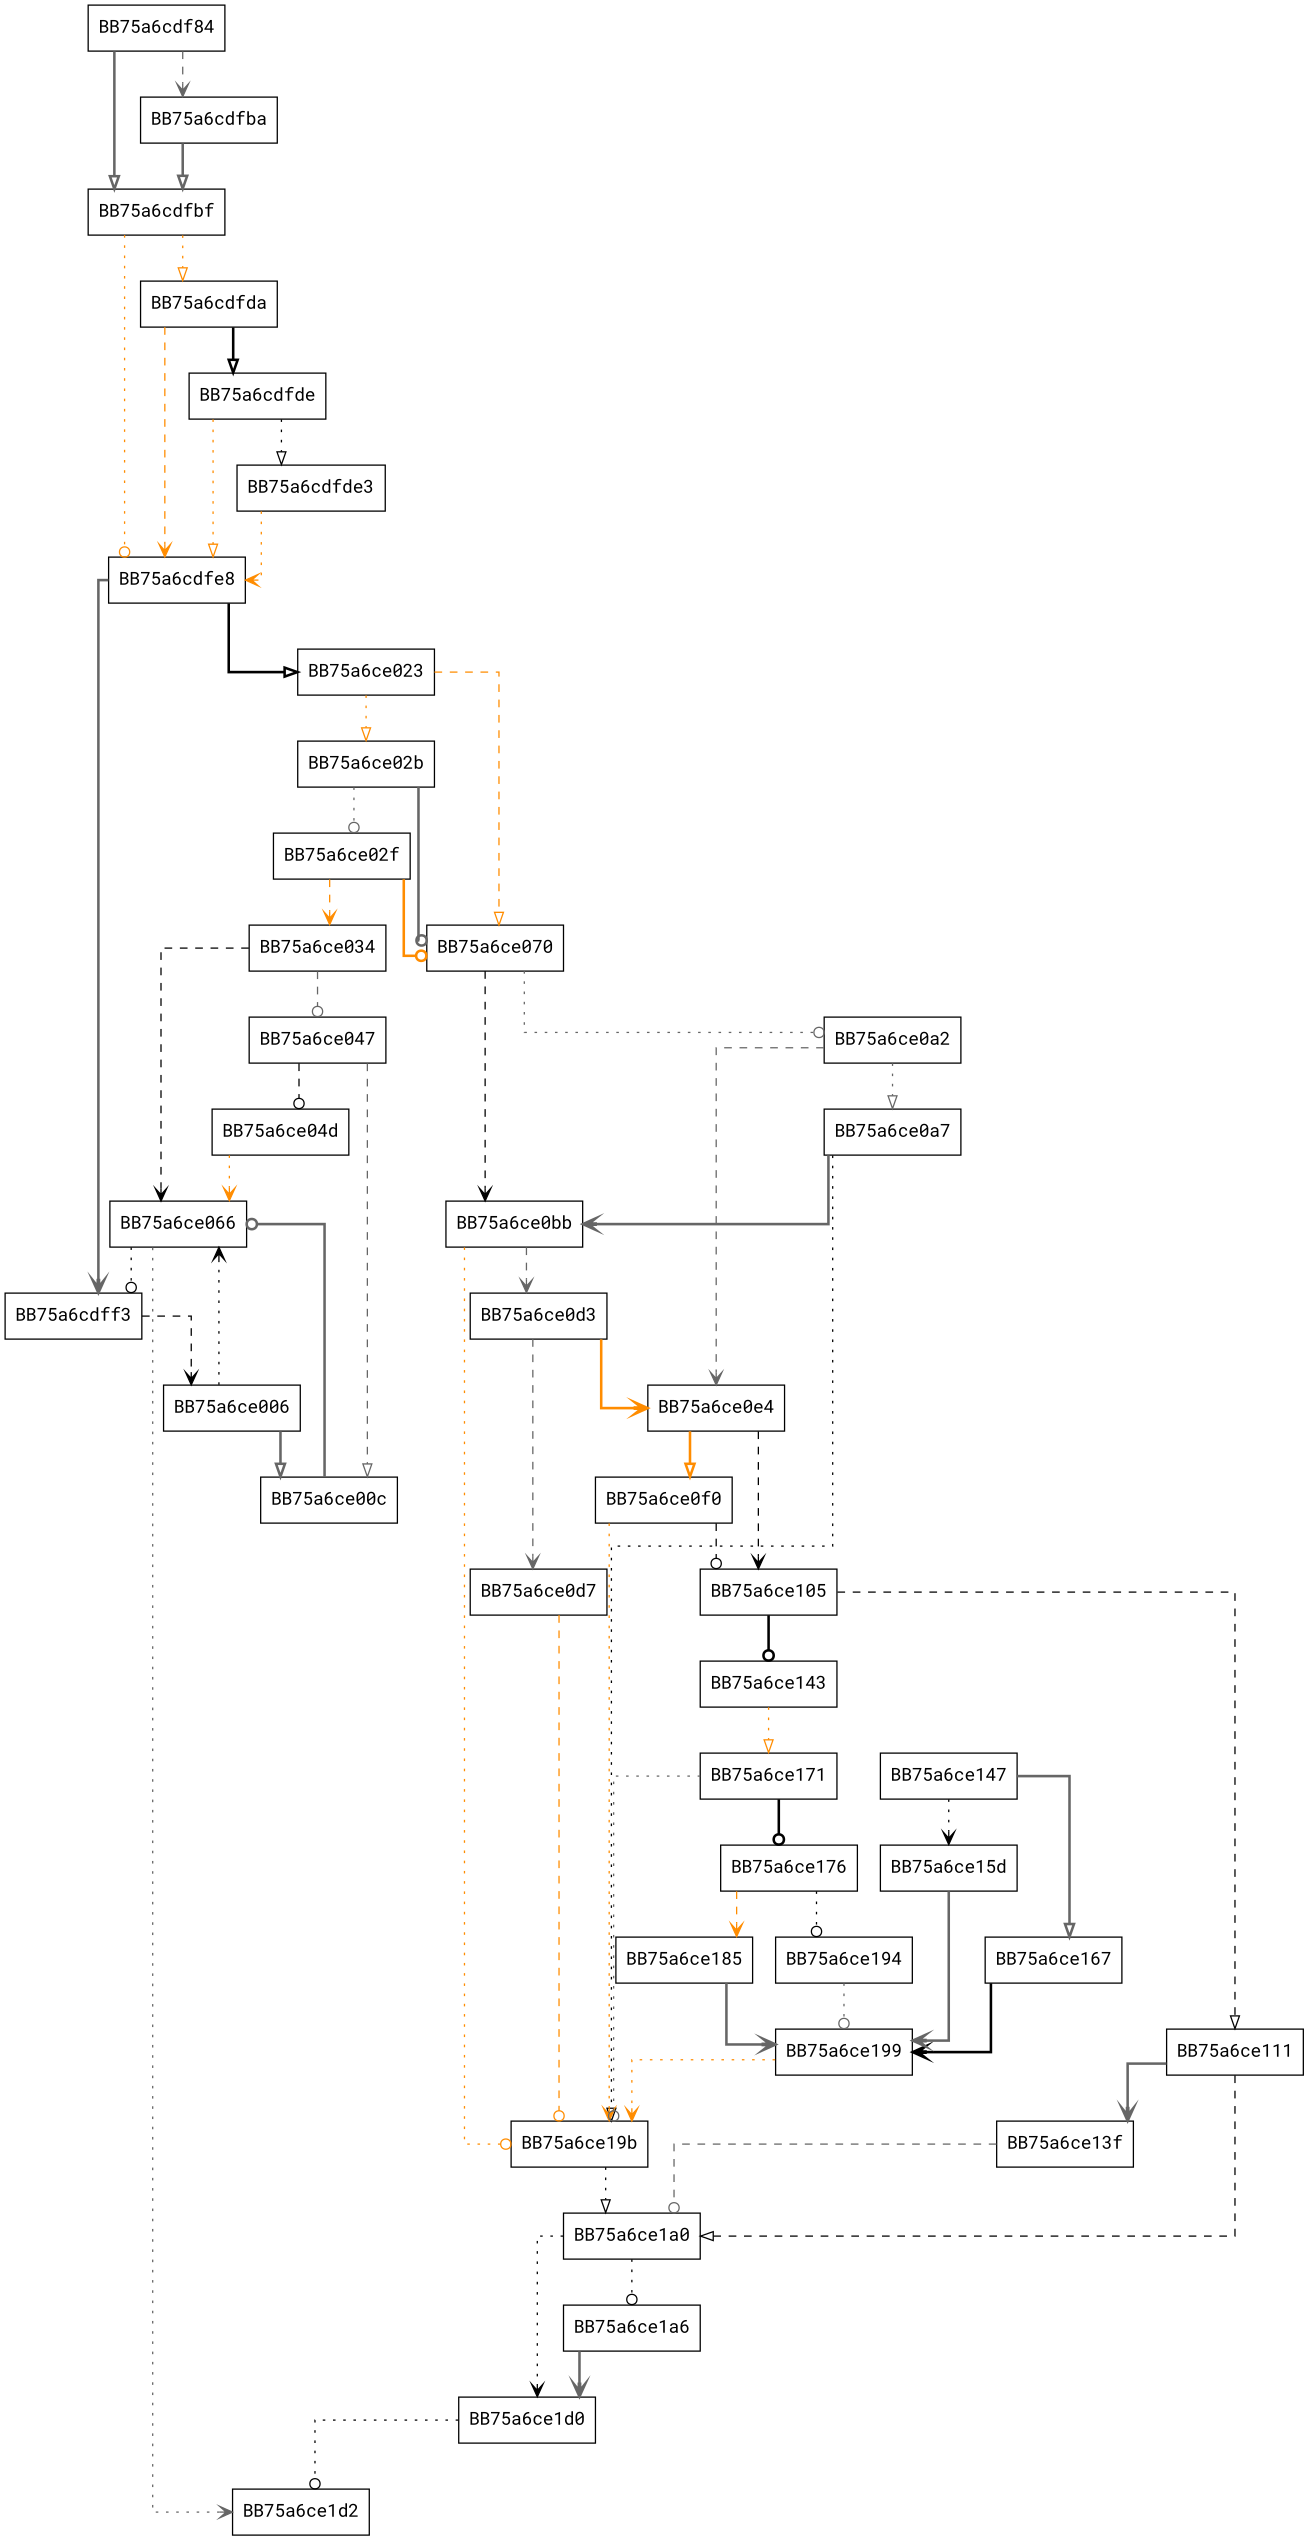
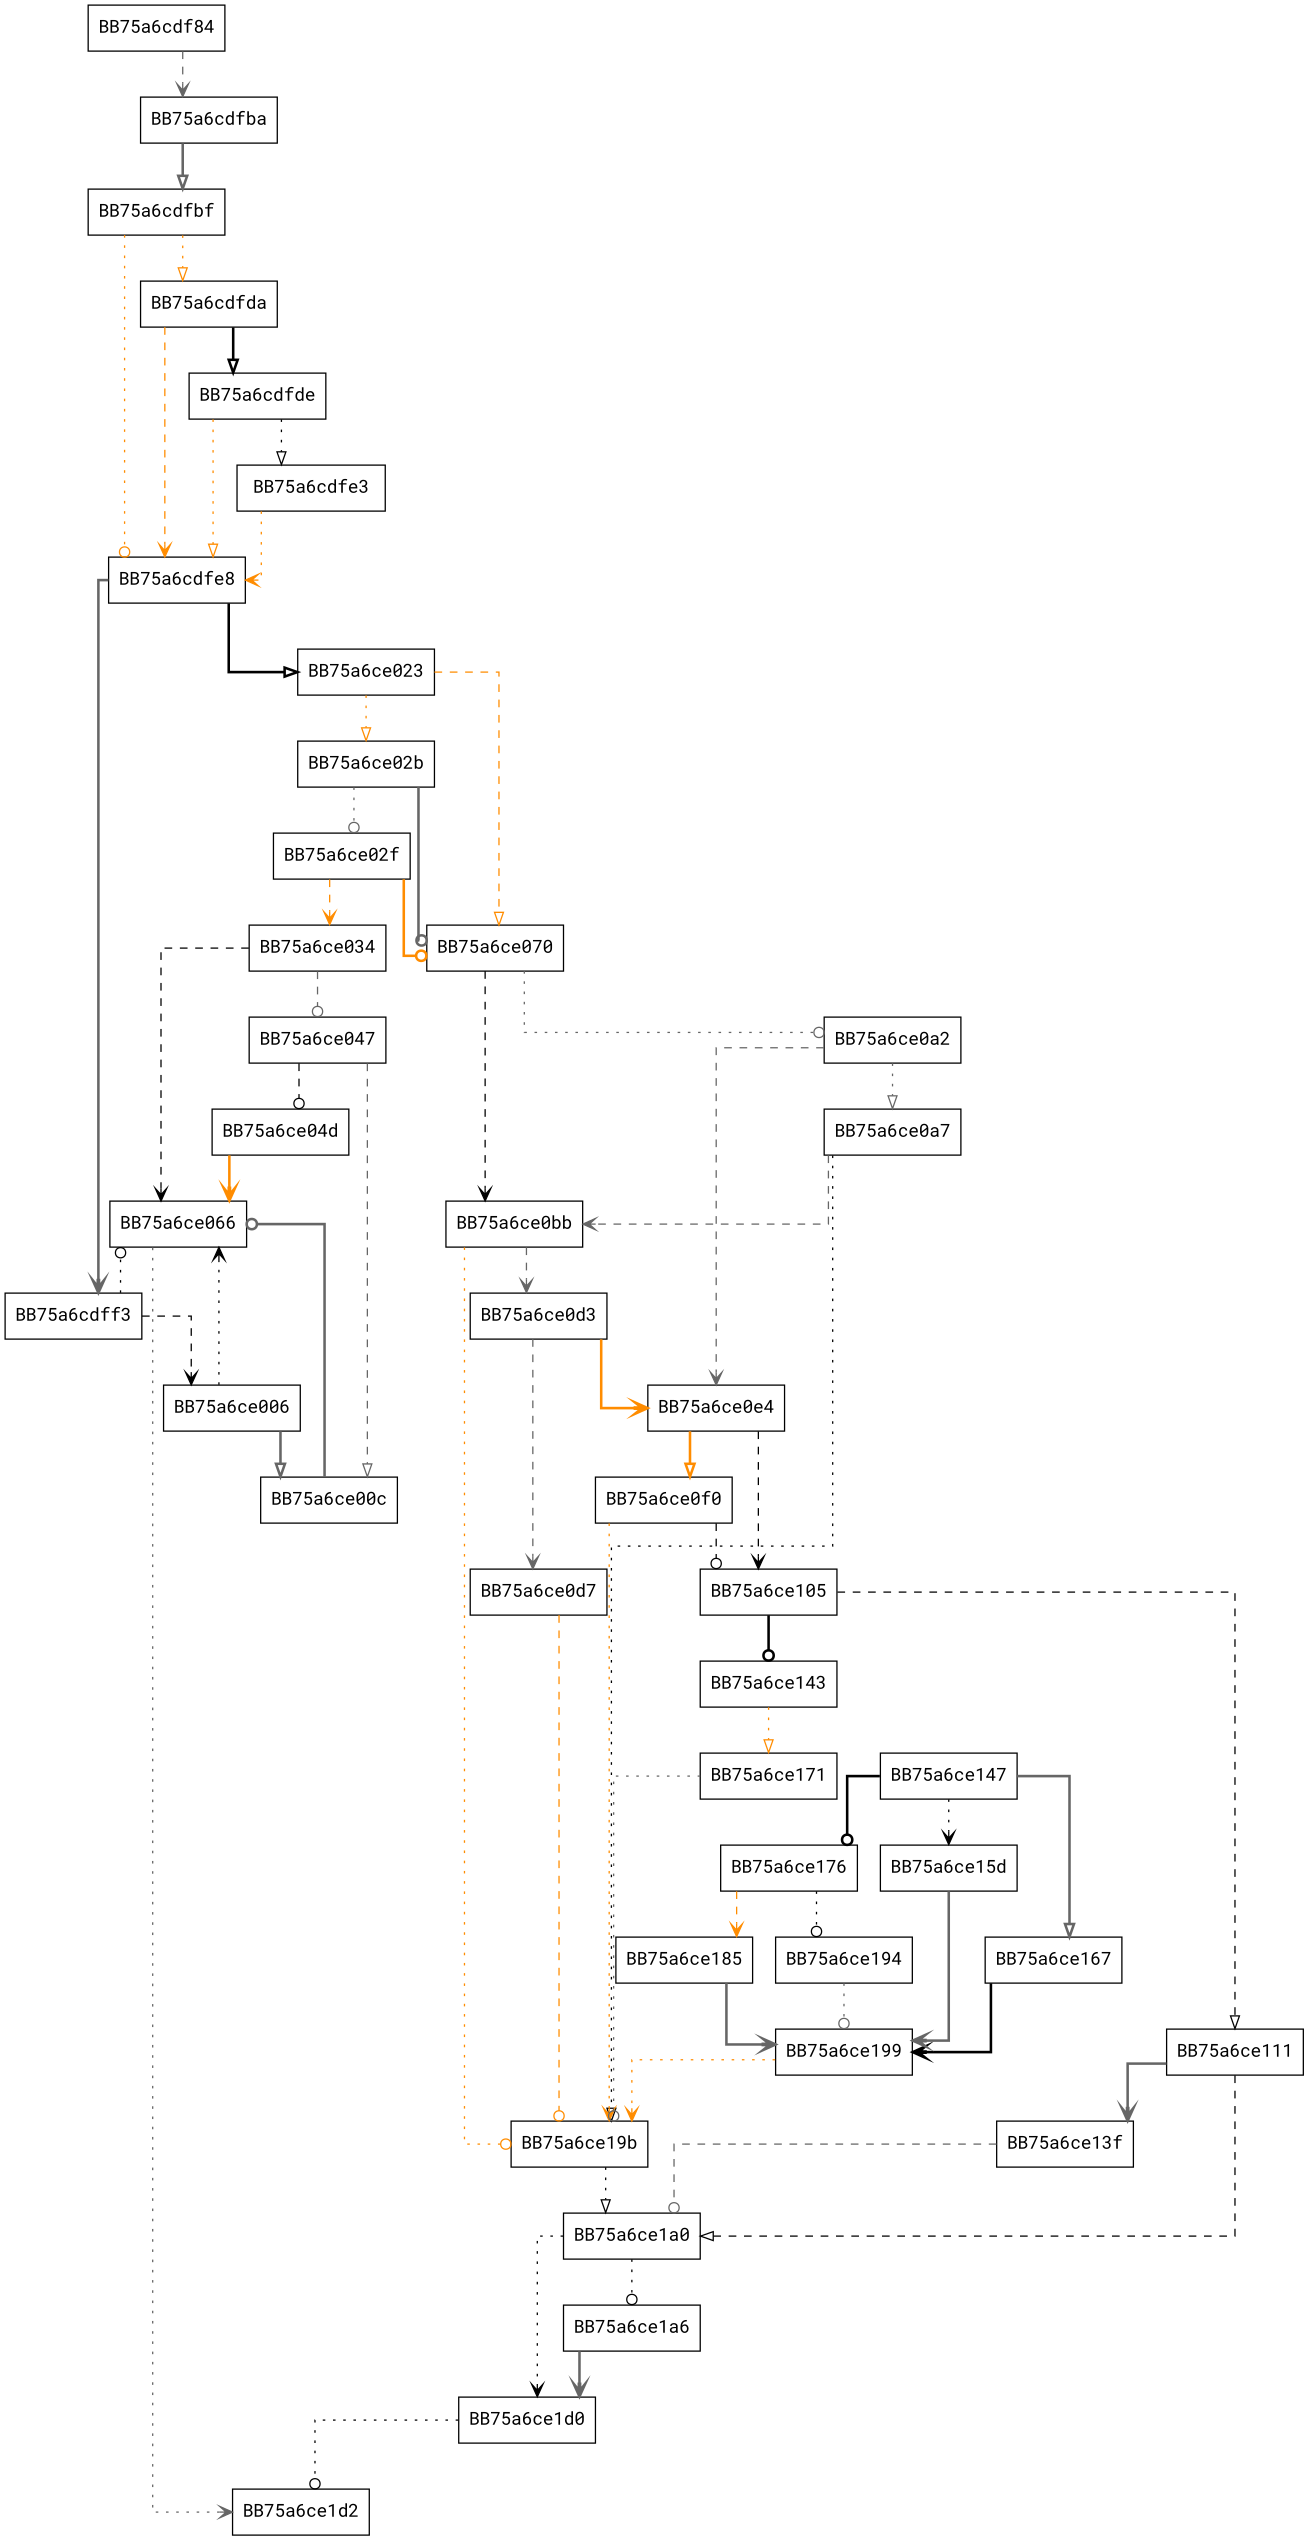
(114, 114) -> none
(311, 488) -> (311, 488)
(229, 1172) -> (229, 1172)
(746, 1224) -> (746, 1224)
(131, 1265) -> (121, 1275)
(779, 1817) -> (847, 1789)
